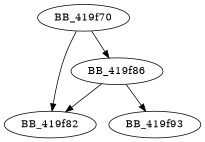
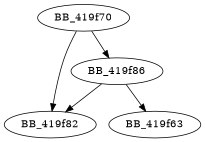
(155, 125) -> (155, 125)
